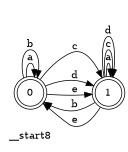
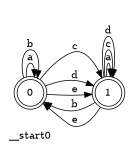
(30, 136) -> (30, 136)
